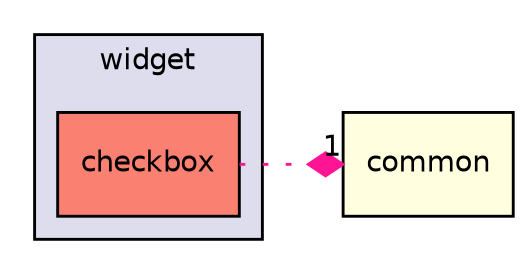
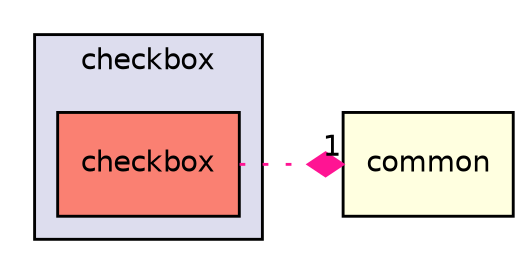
(148, 62) -> (148, 62)
